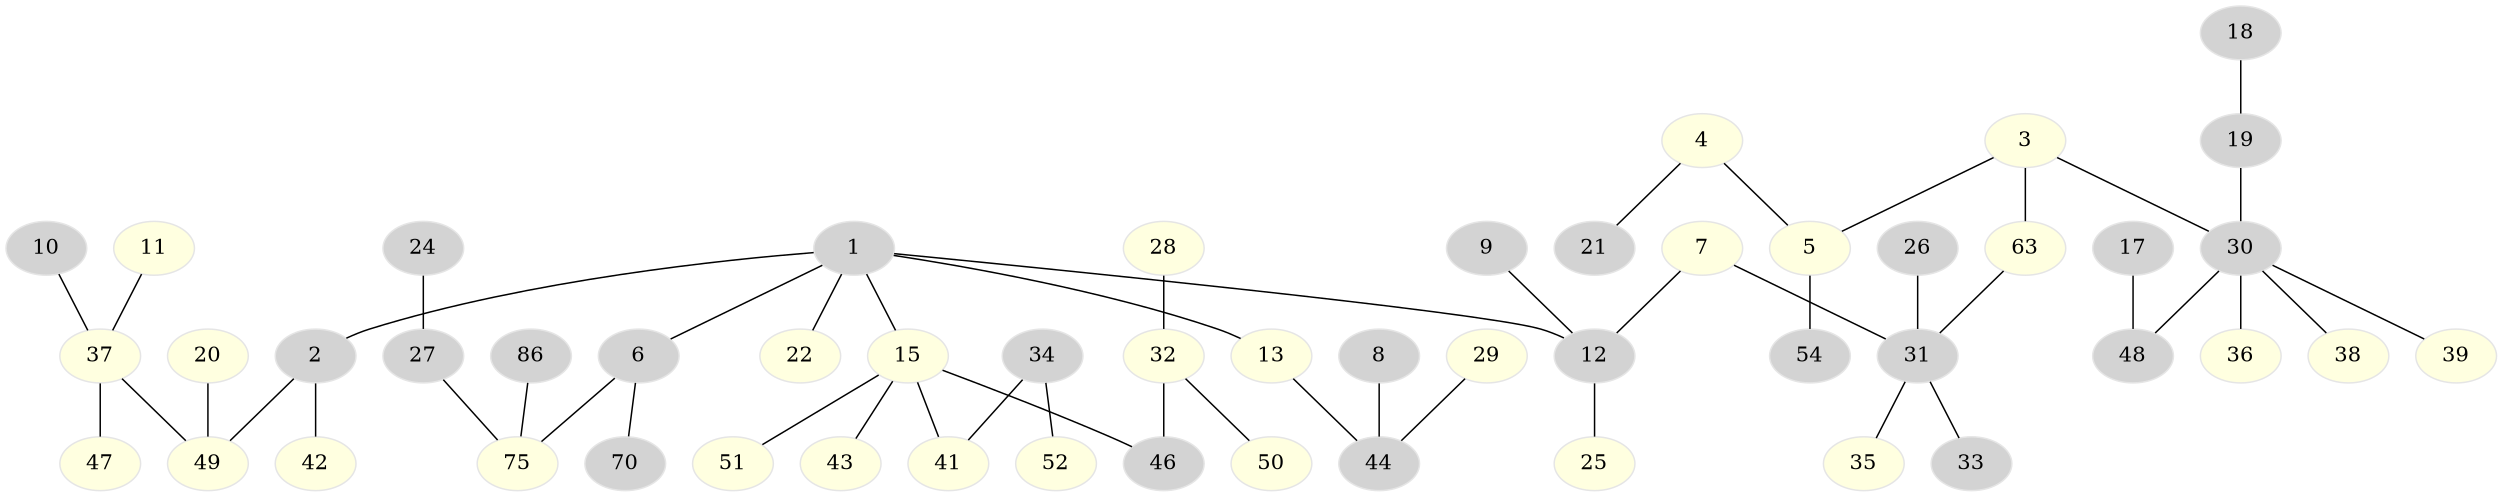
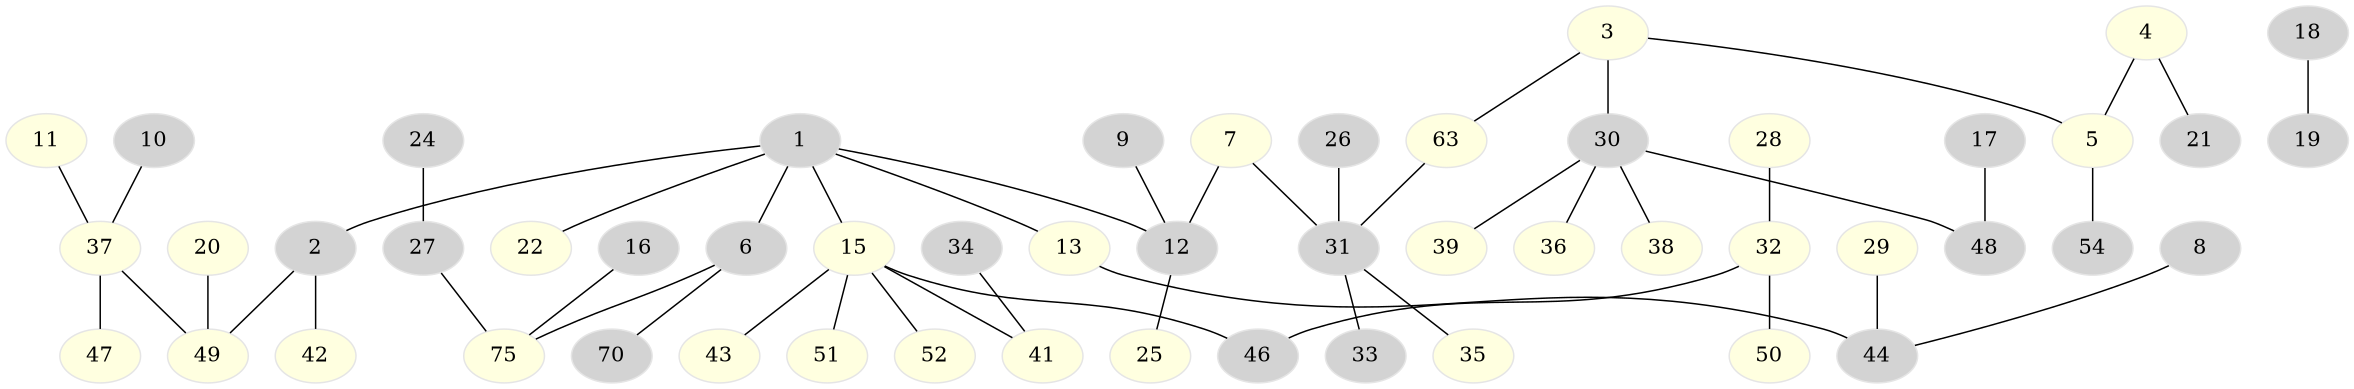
(2241, 195) -> none
(531, 356) -> (639, 248)
(1048, 400) -> (895, 302)
